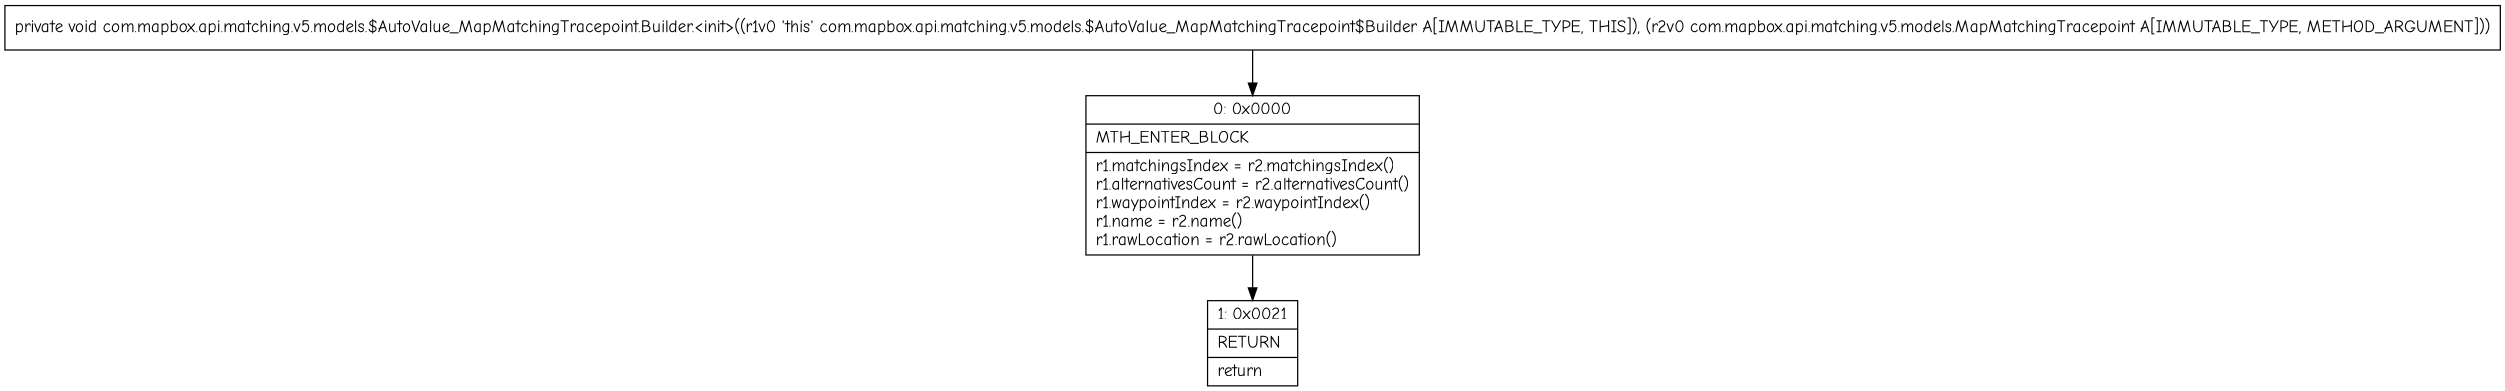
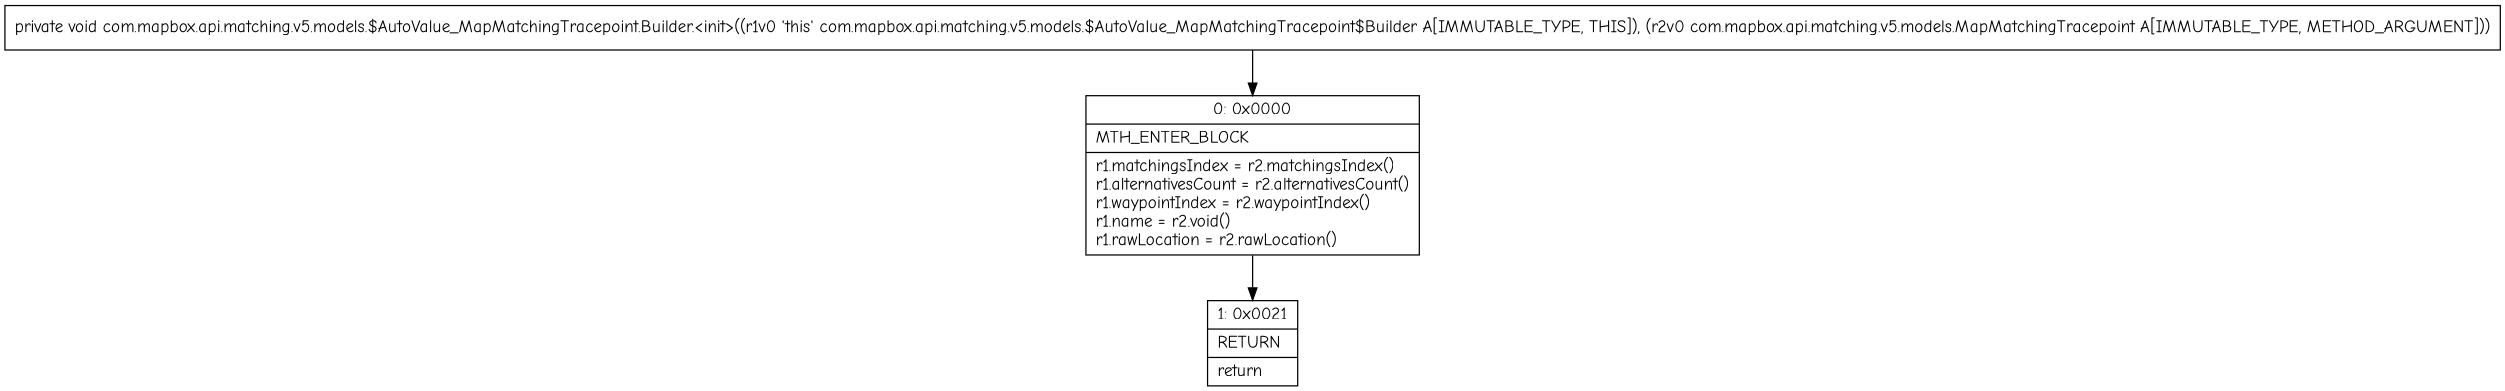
(1169, 222) -> (1163, 222)
